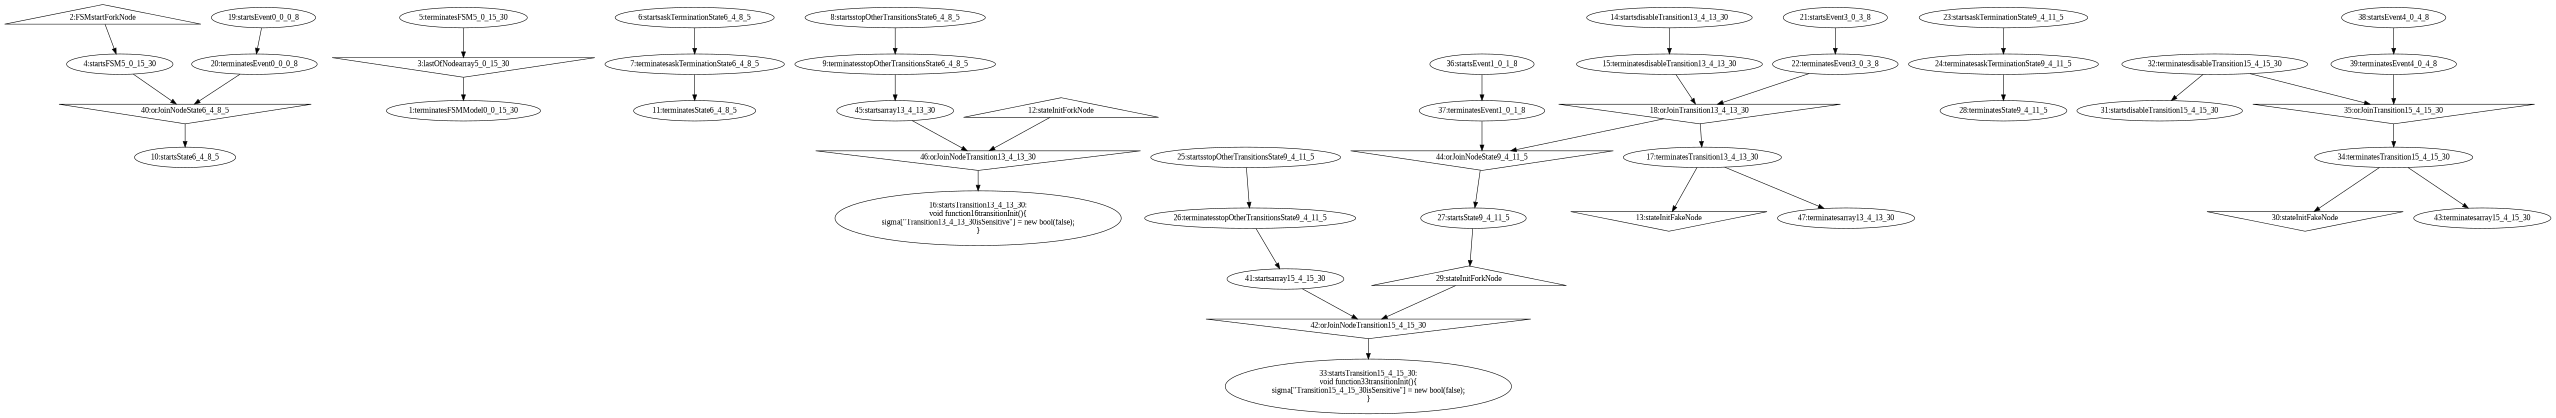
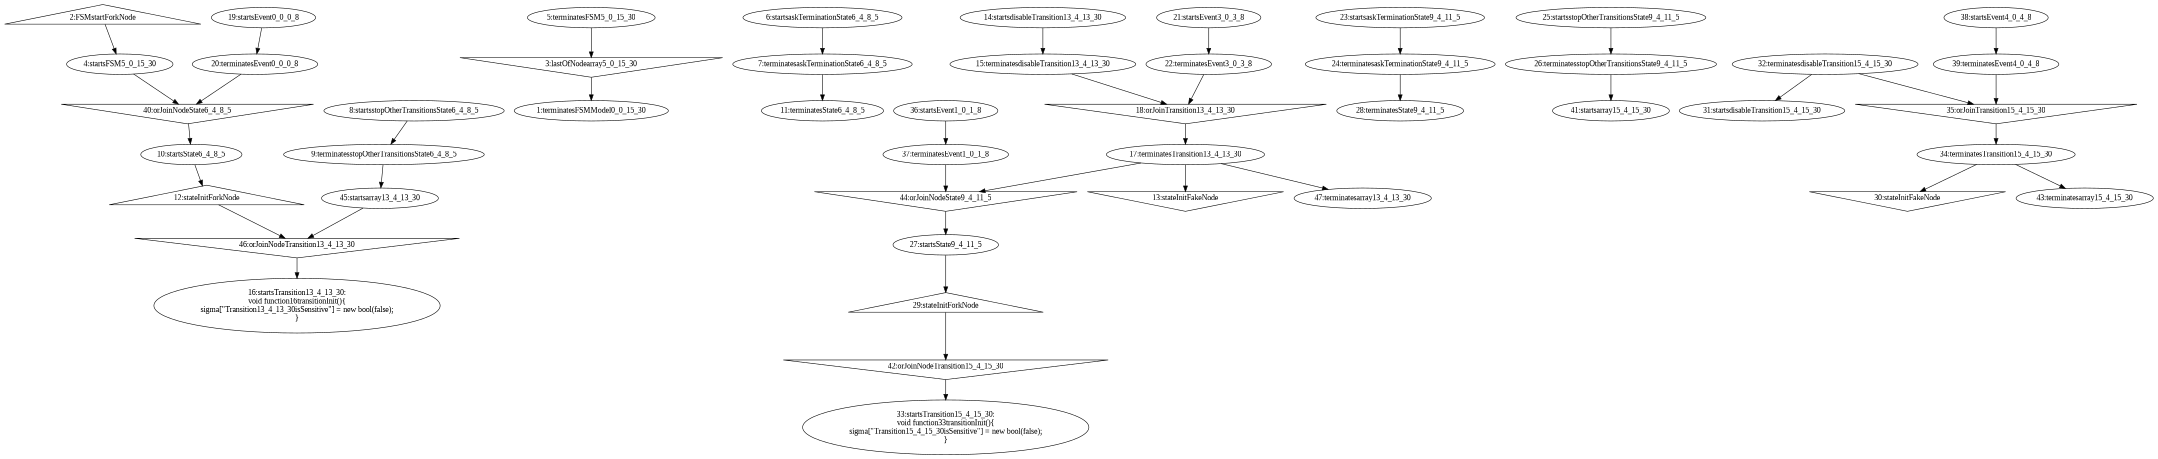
(1590, 134) -> (1063, 177)
none -> (198, 173)
(1327, 303) -> none
